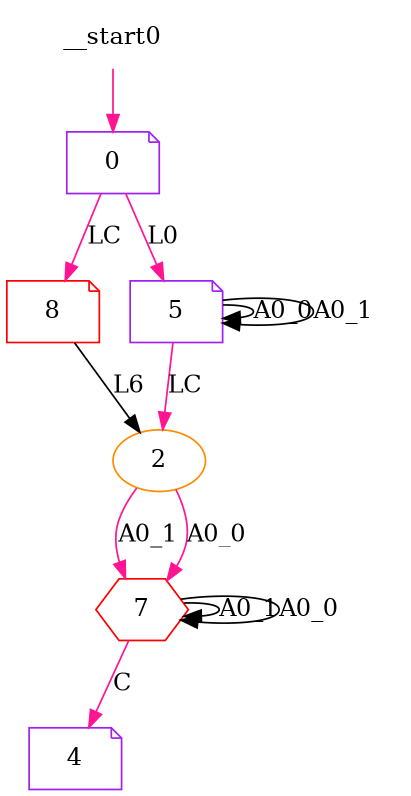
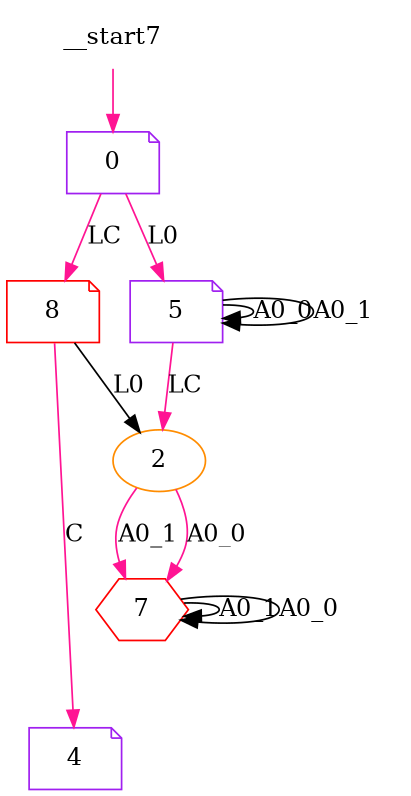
(113, 38) -> (113, 38)
(129, 386) -> (129, 386)
(112, 676) -> (64, 527)
